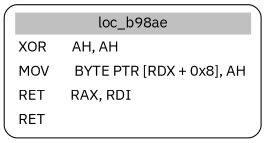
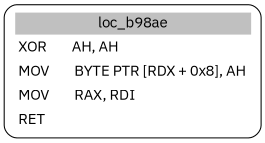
(75, 95) -> (77, 95)
